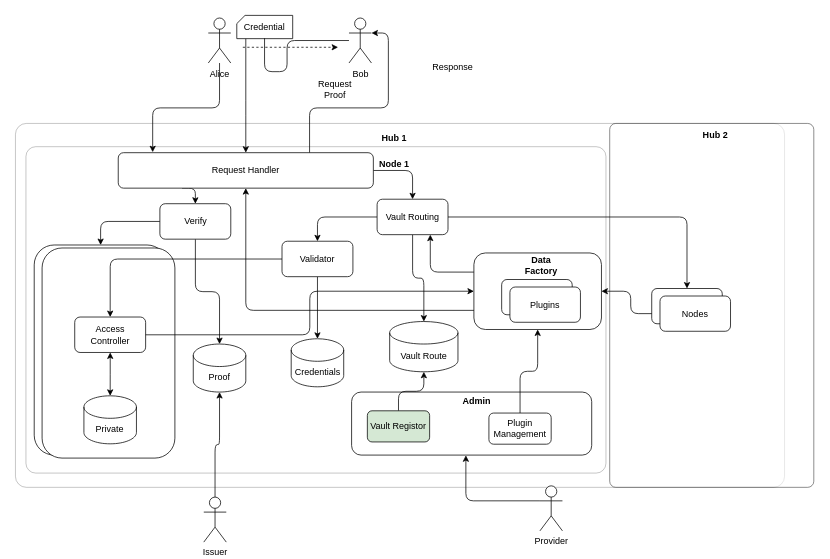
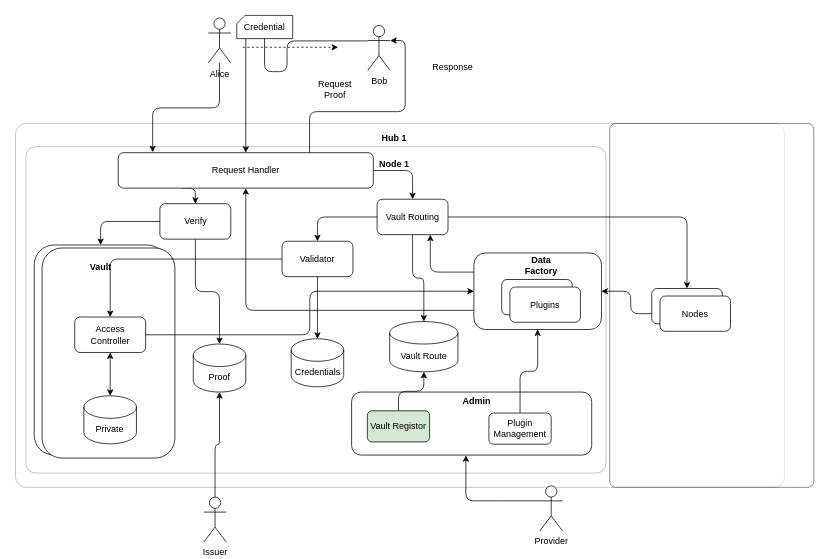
(360, 41) -> (379, 48)
(715, 135) -> none
none -> (101, 267)
